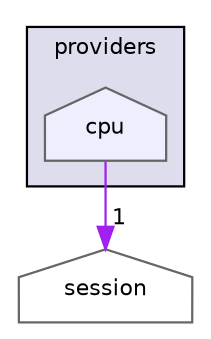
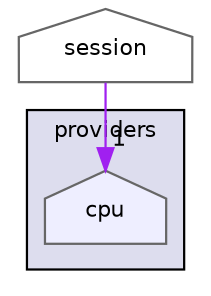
(106, 200) -> (106, 125)
